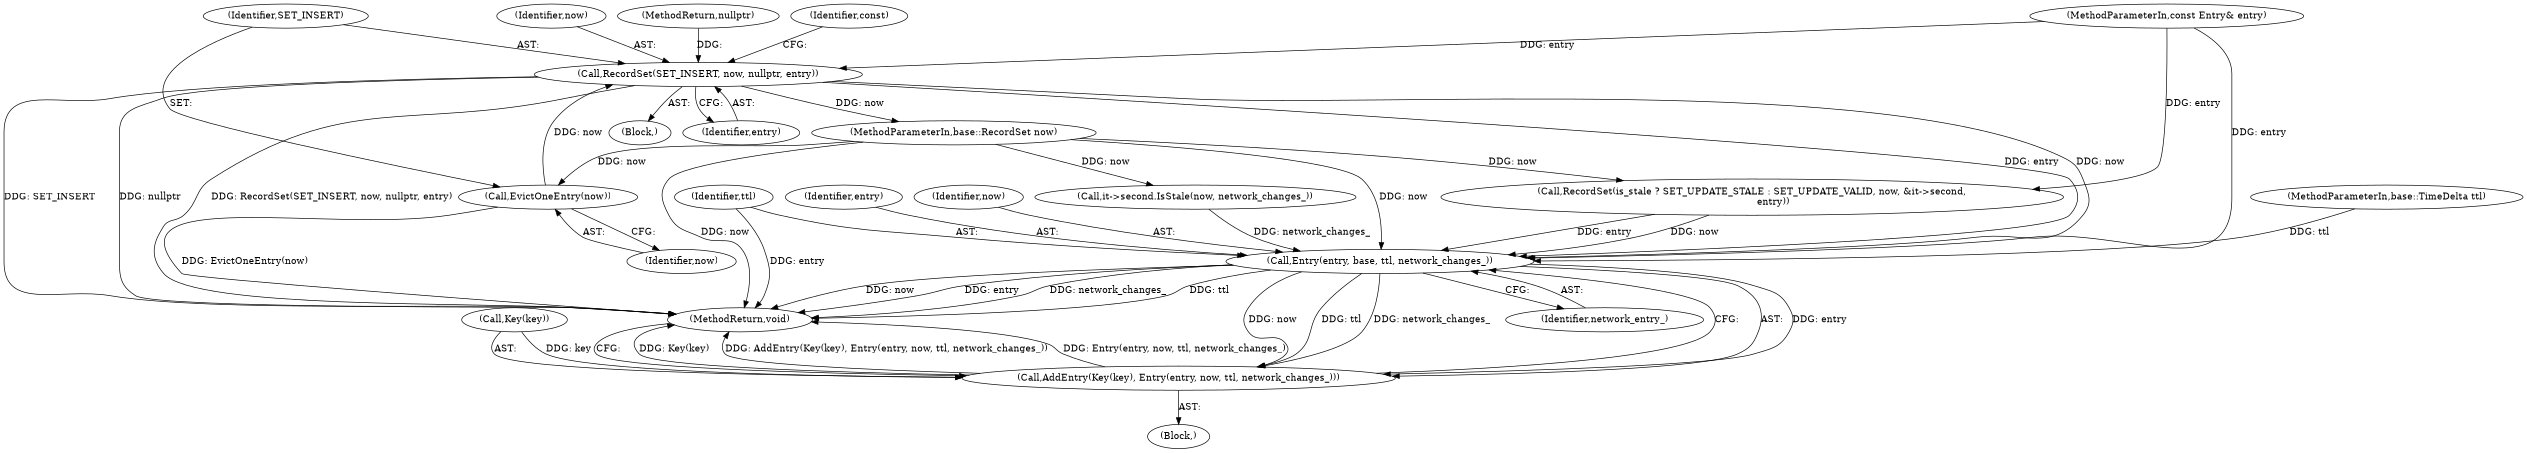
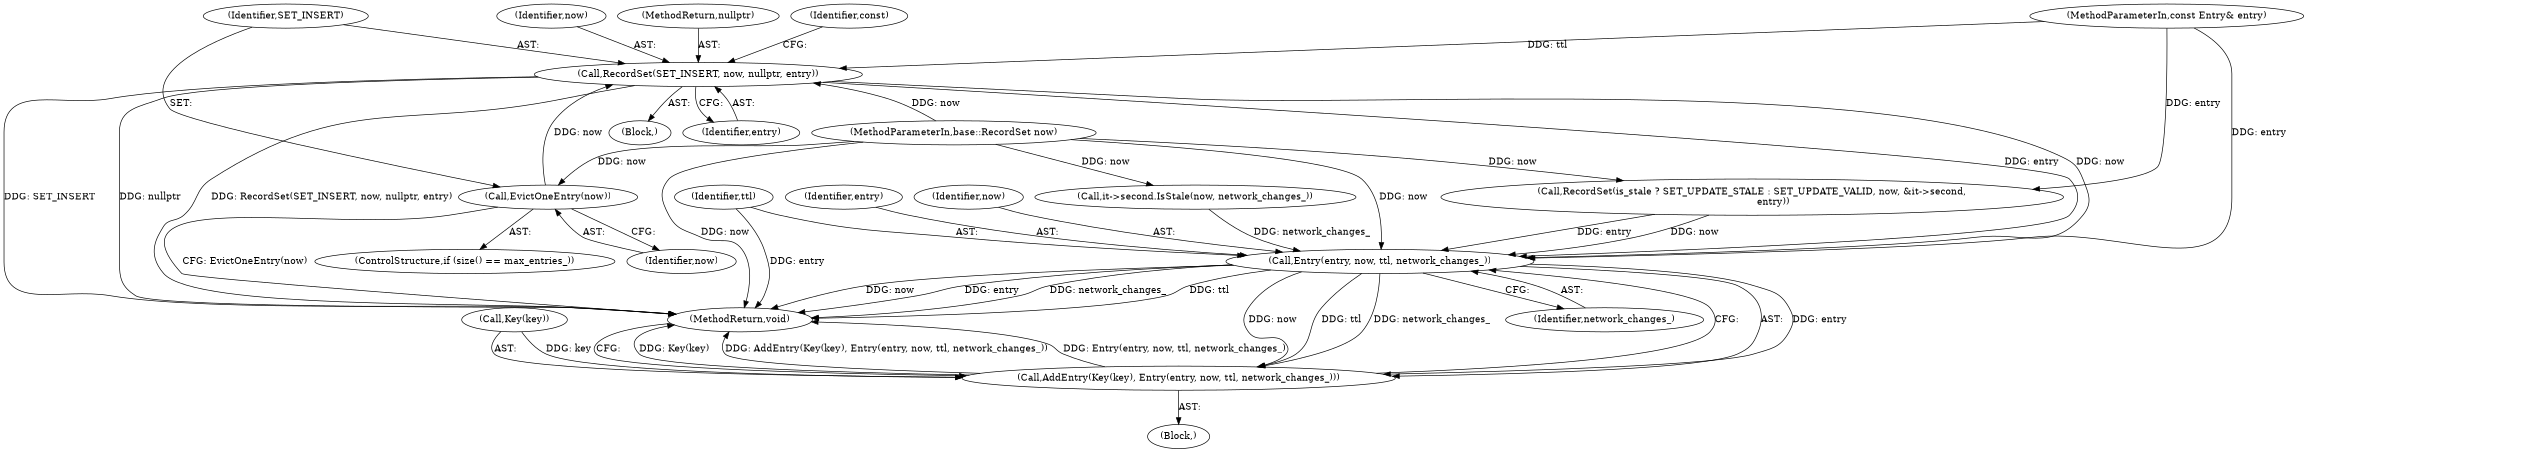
(711, 45) -> (711, 45)
(1548, 45) -> (1548, 45)
(817, 104) -> (880, 96)
(2387, 197) -> none
(245, 261) -> (245, 261)
none -> (465, 261)
(1380, 261) -> (1380, 261)
(1605, 320) -> (1605, 320)
